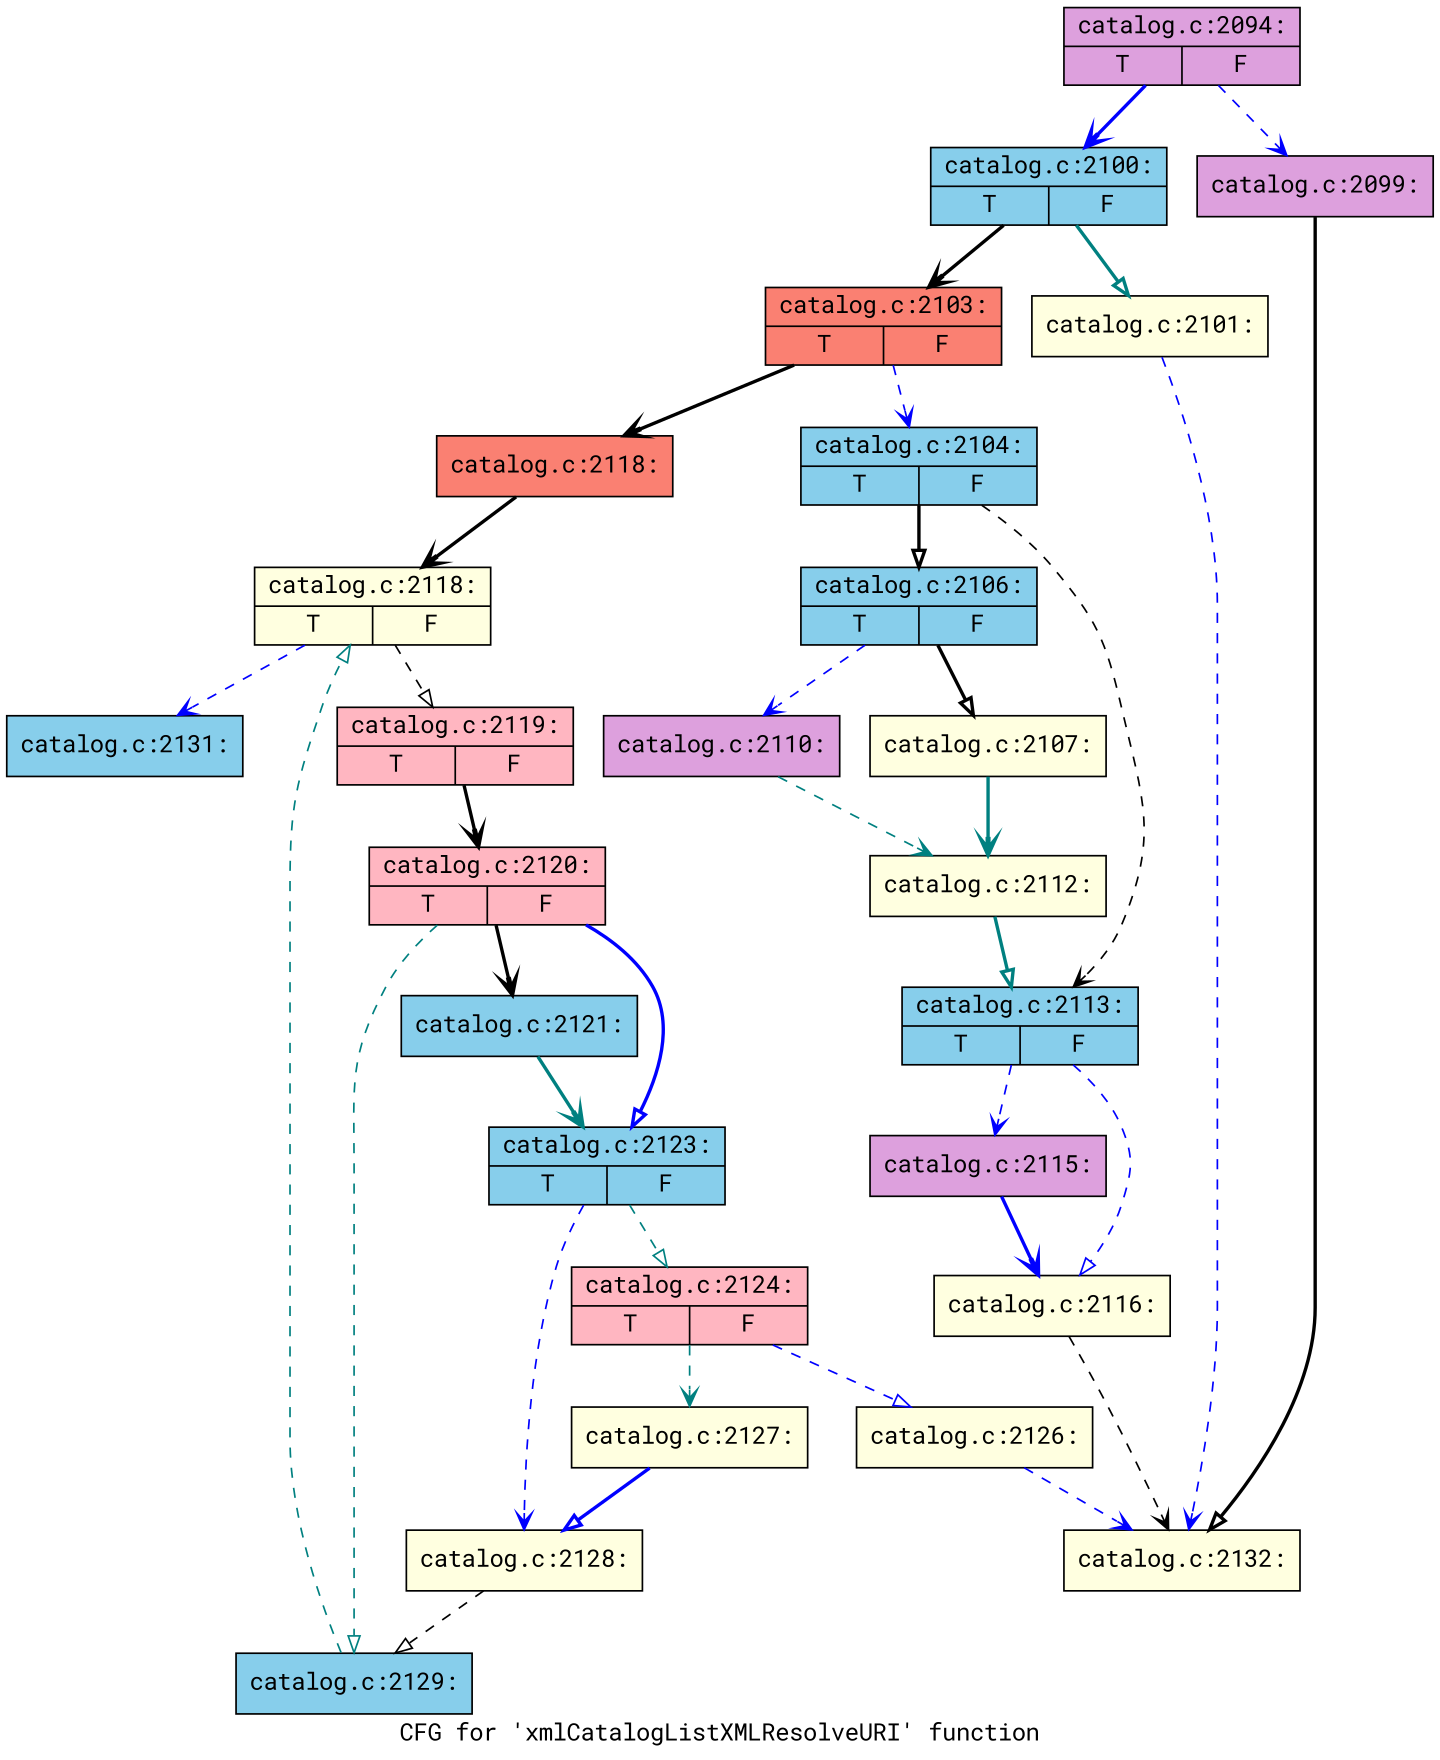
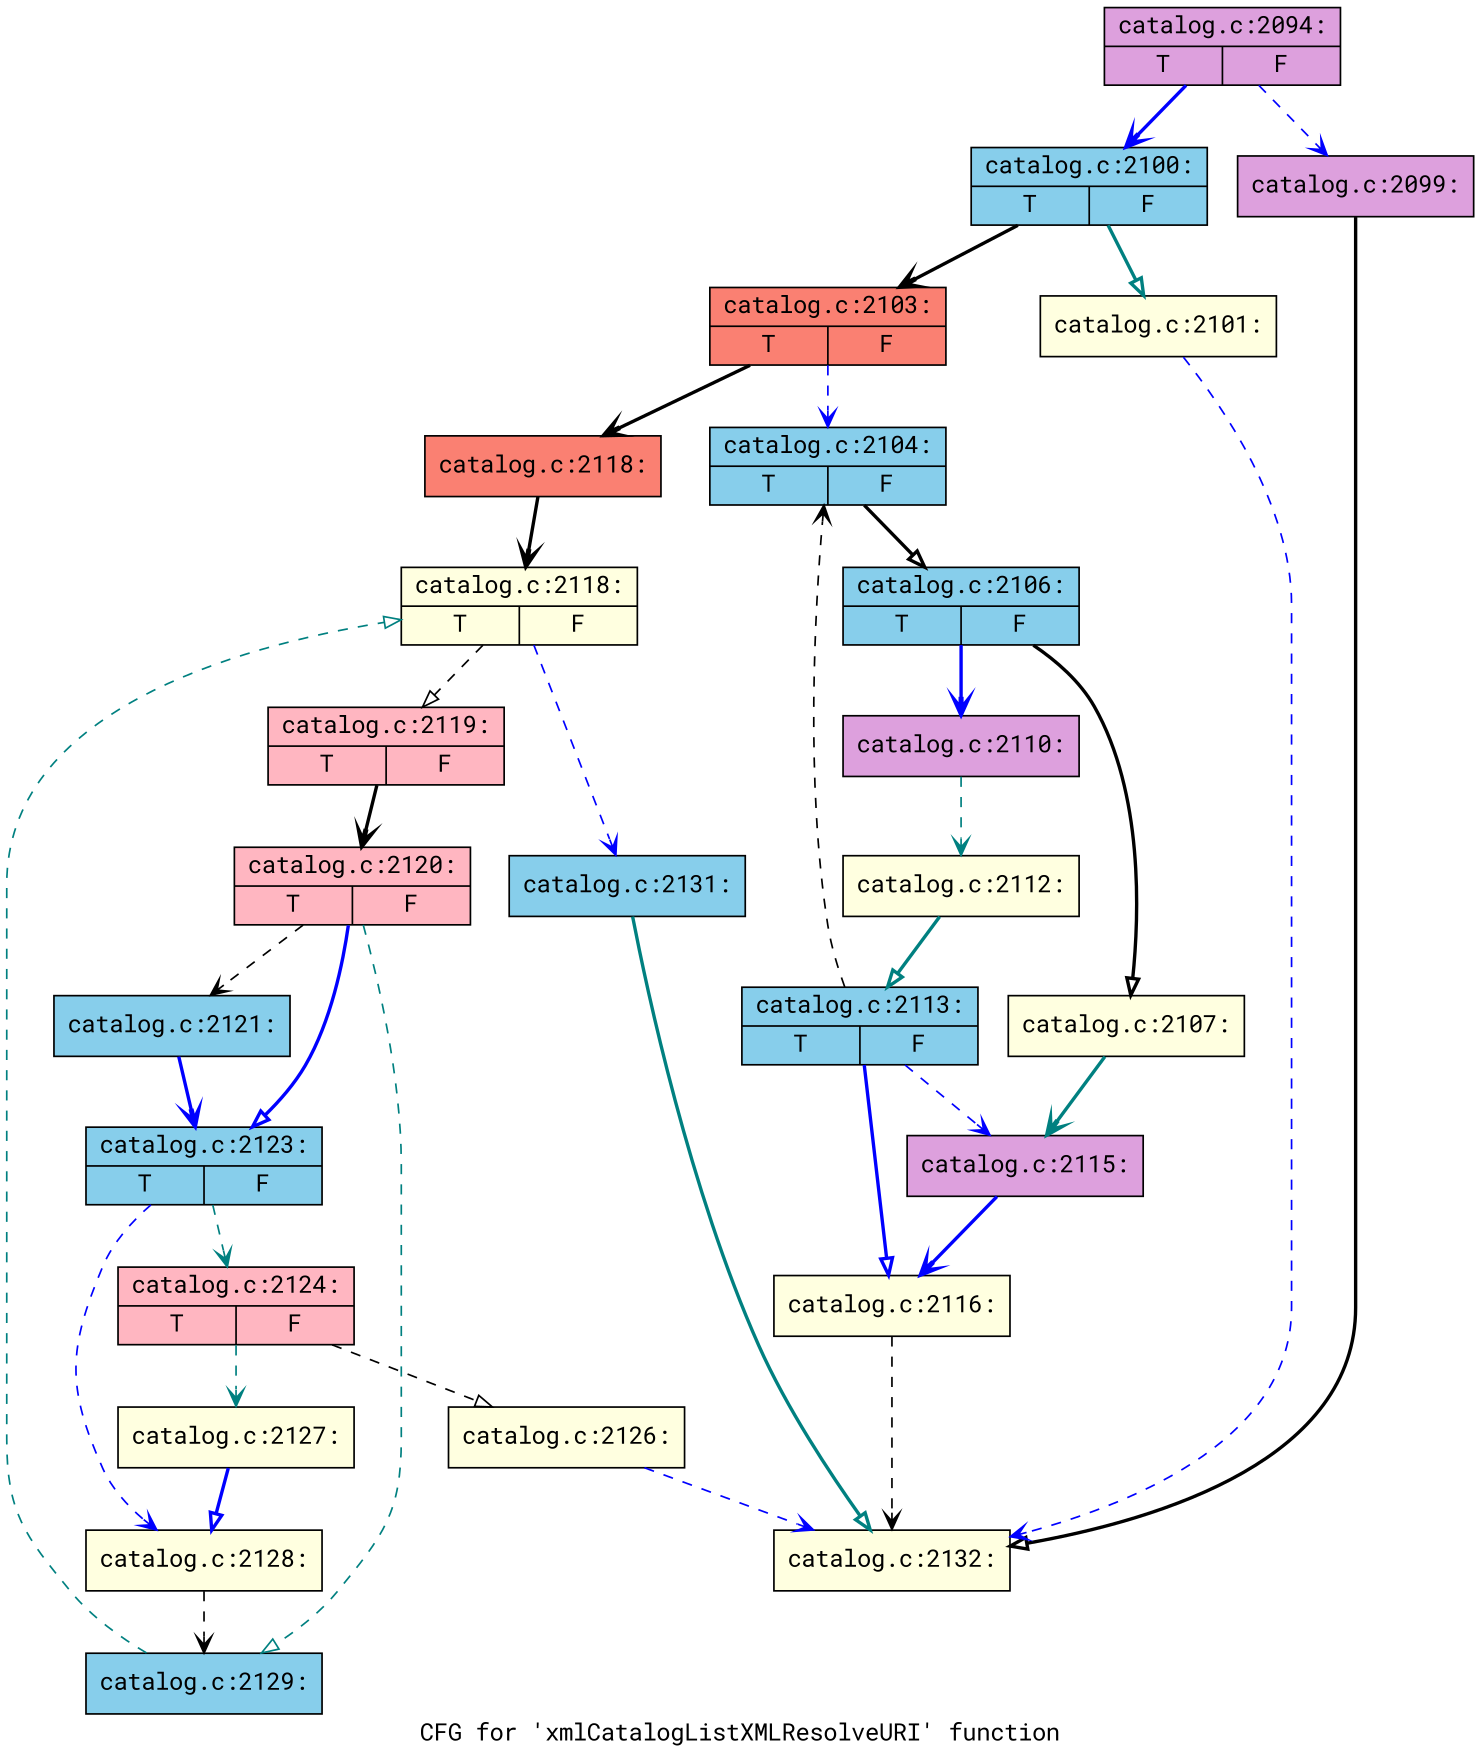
(822, 675) -> (961, 672)
(1125, 723) -> (814, 756)
(988, 808) -> (1081, 1089)
(502, 952) -> (264, 955)
(556, 1085) -> (185, 1083)
(1130, 1159) -> (875, 1162)
(644, 1229) -> (218, 1228)
none -> (714, 1229)
(834, 1372) -> (411, 1376)
(447, 1617) -> (204, 1614)
